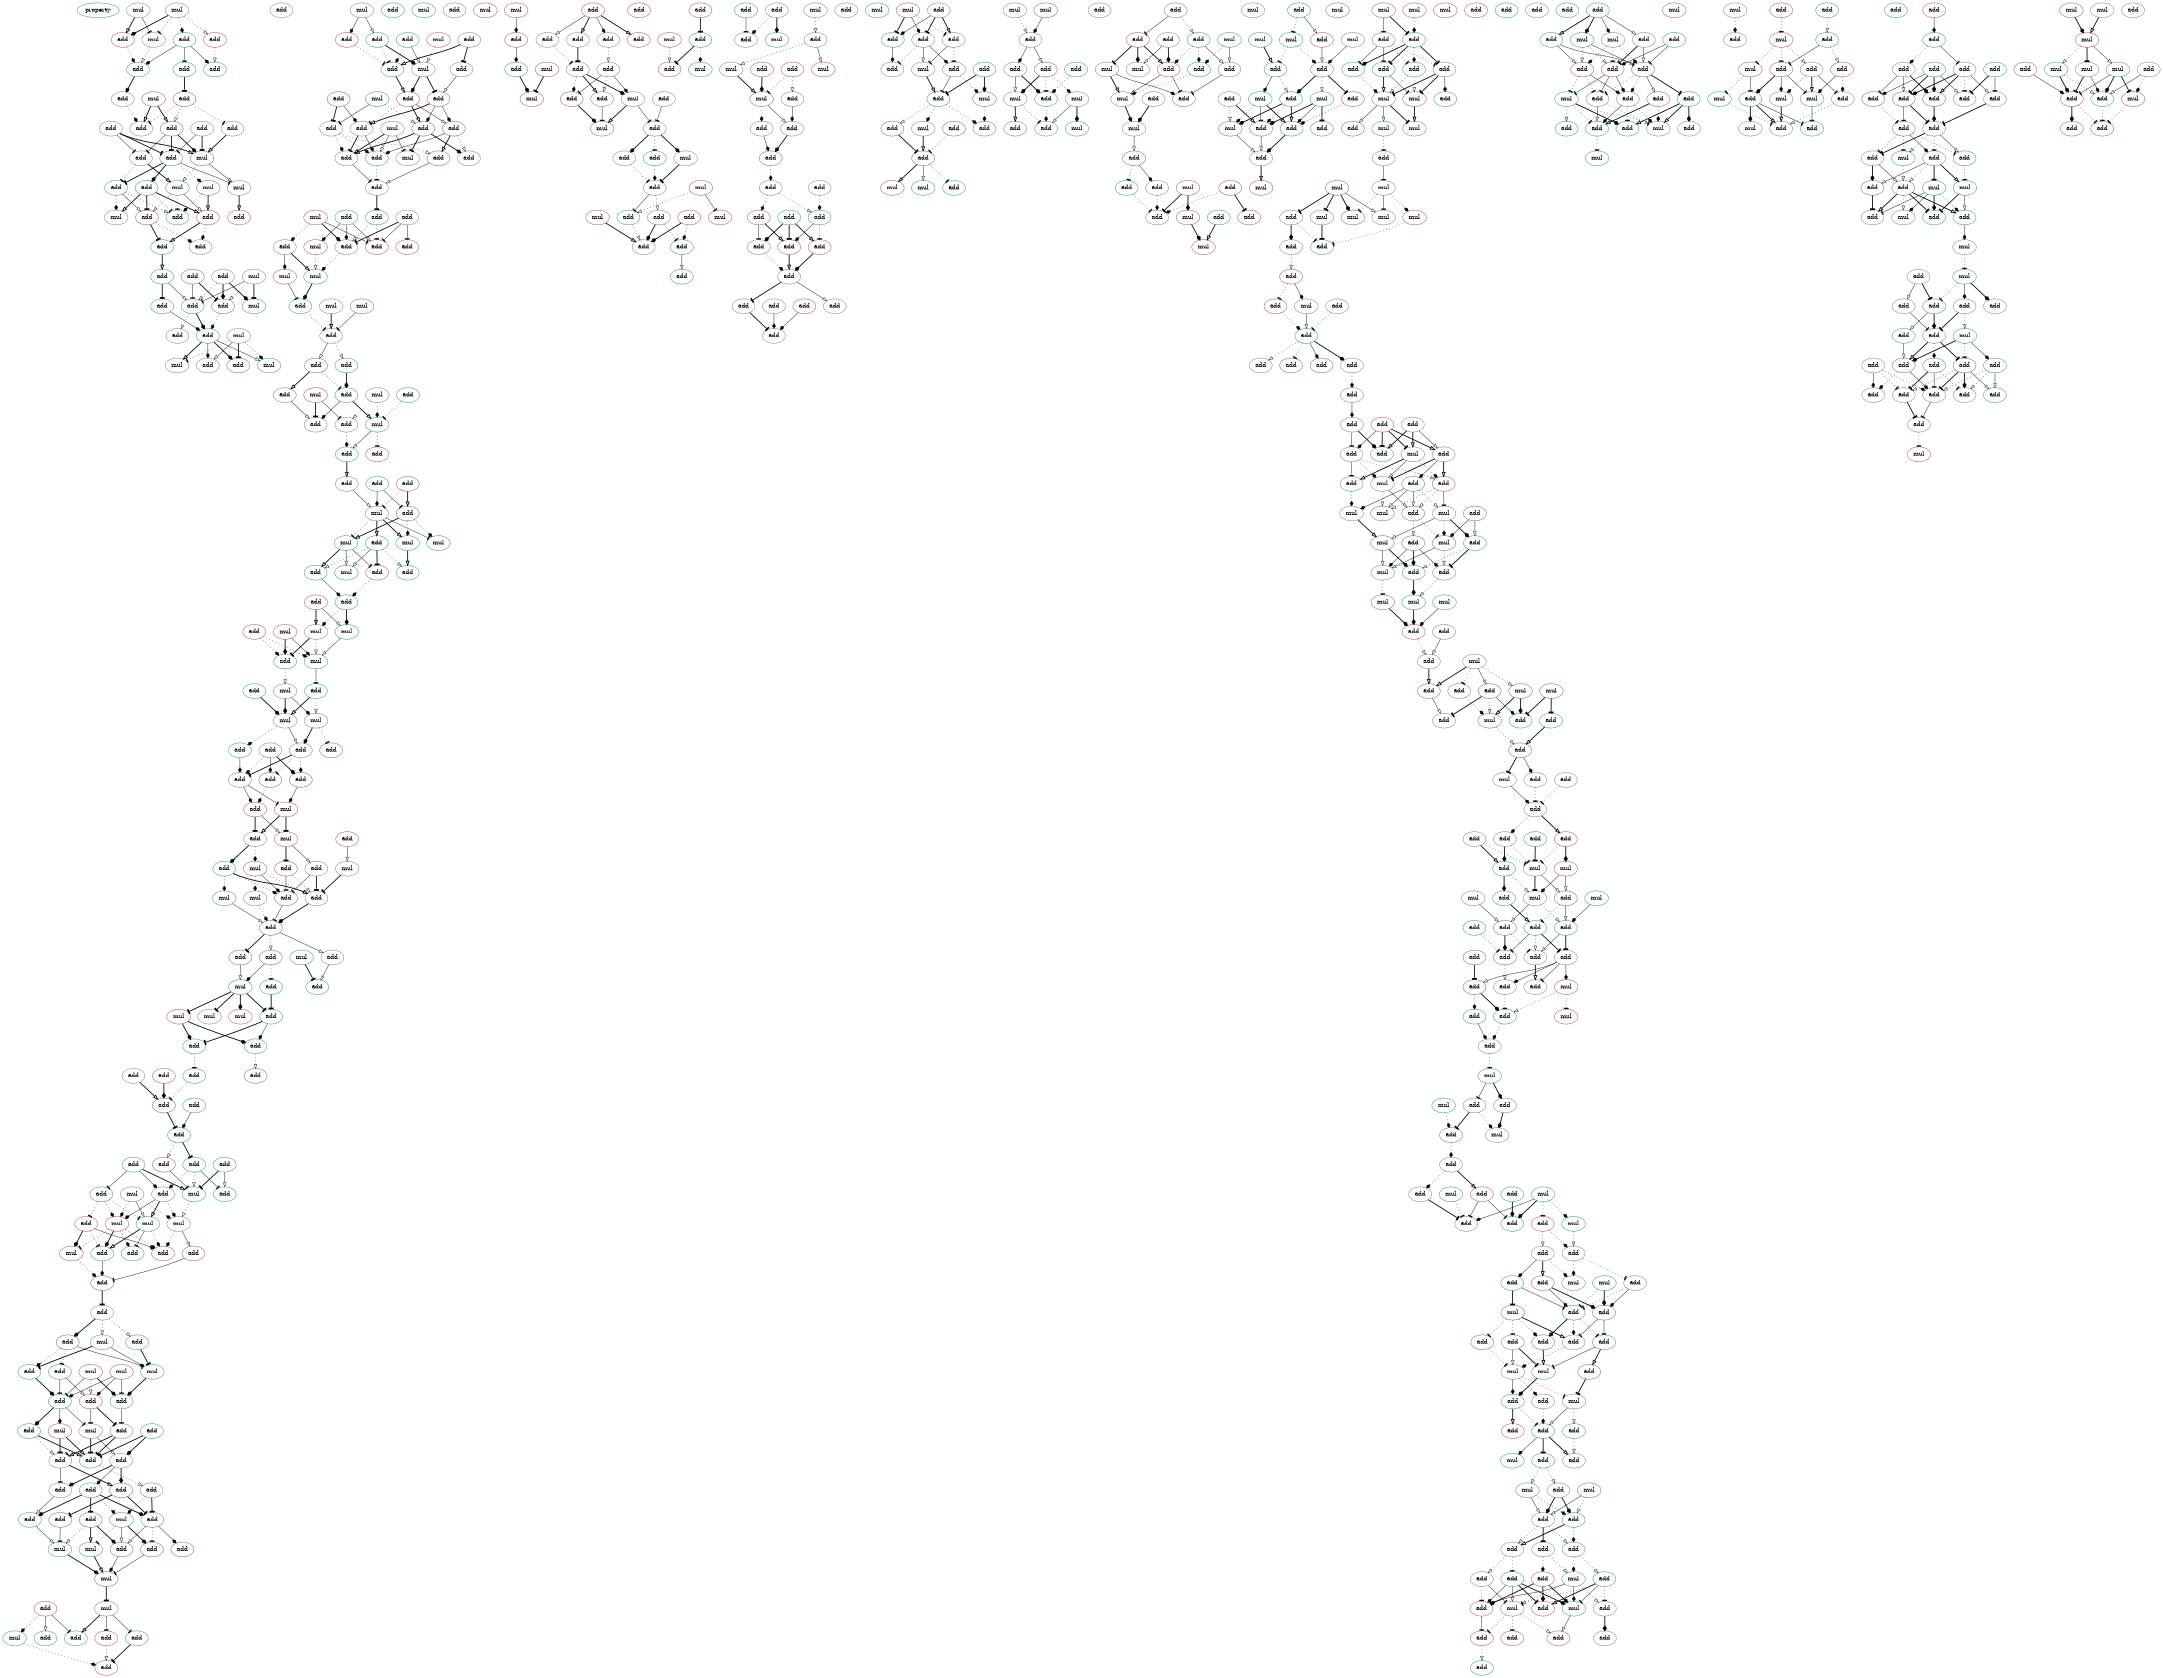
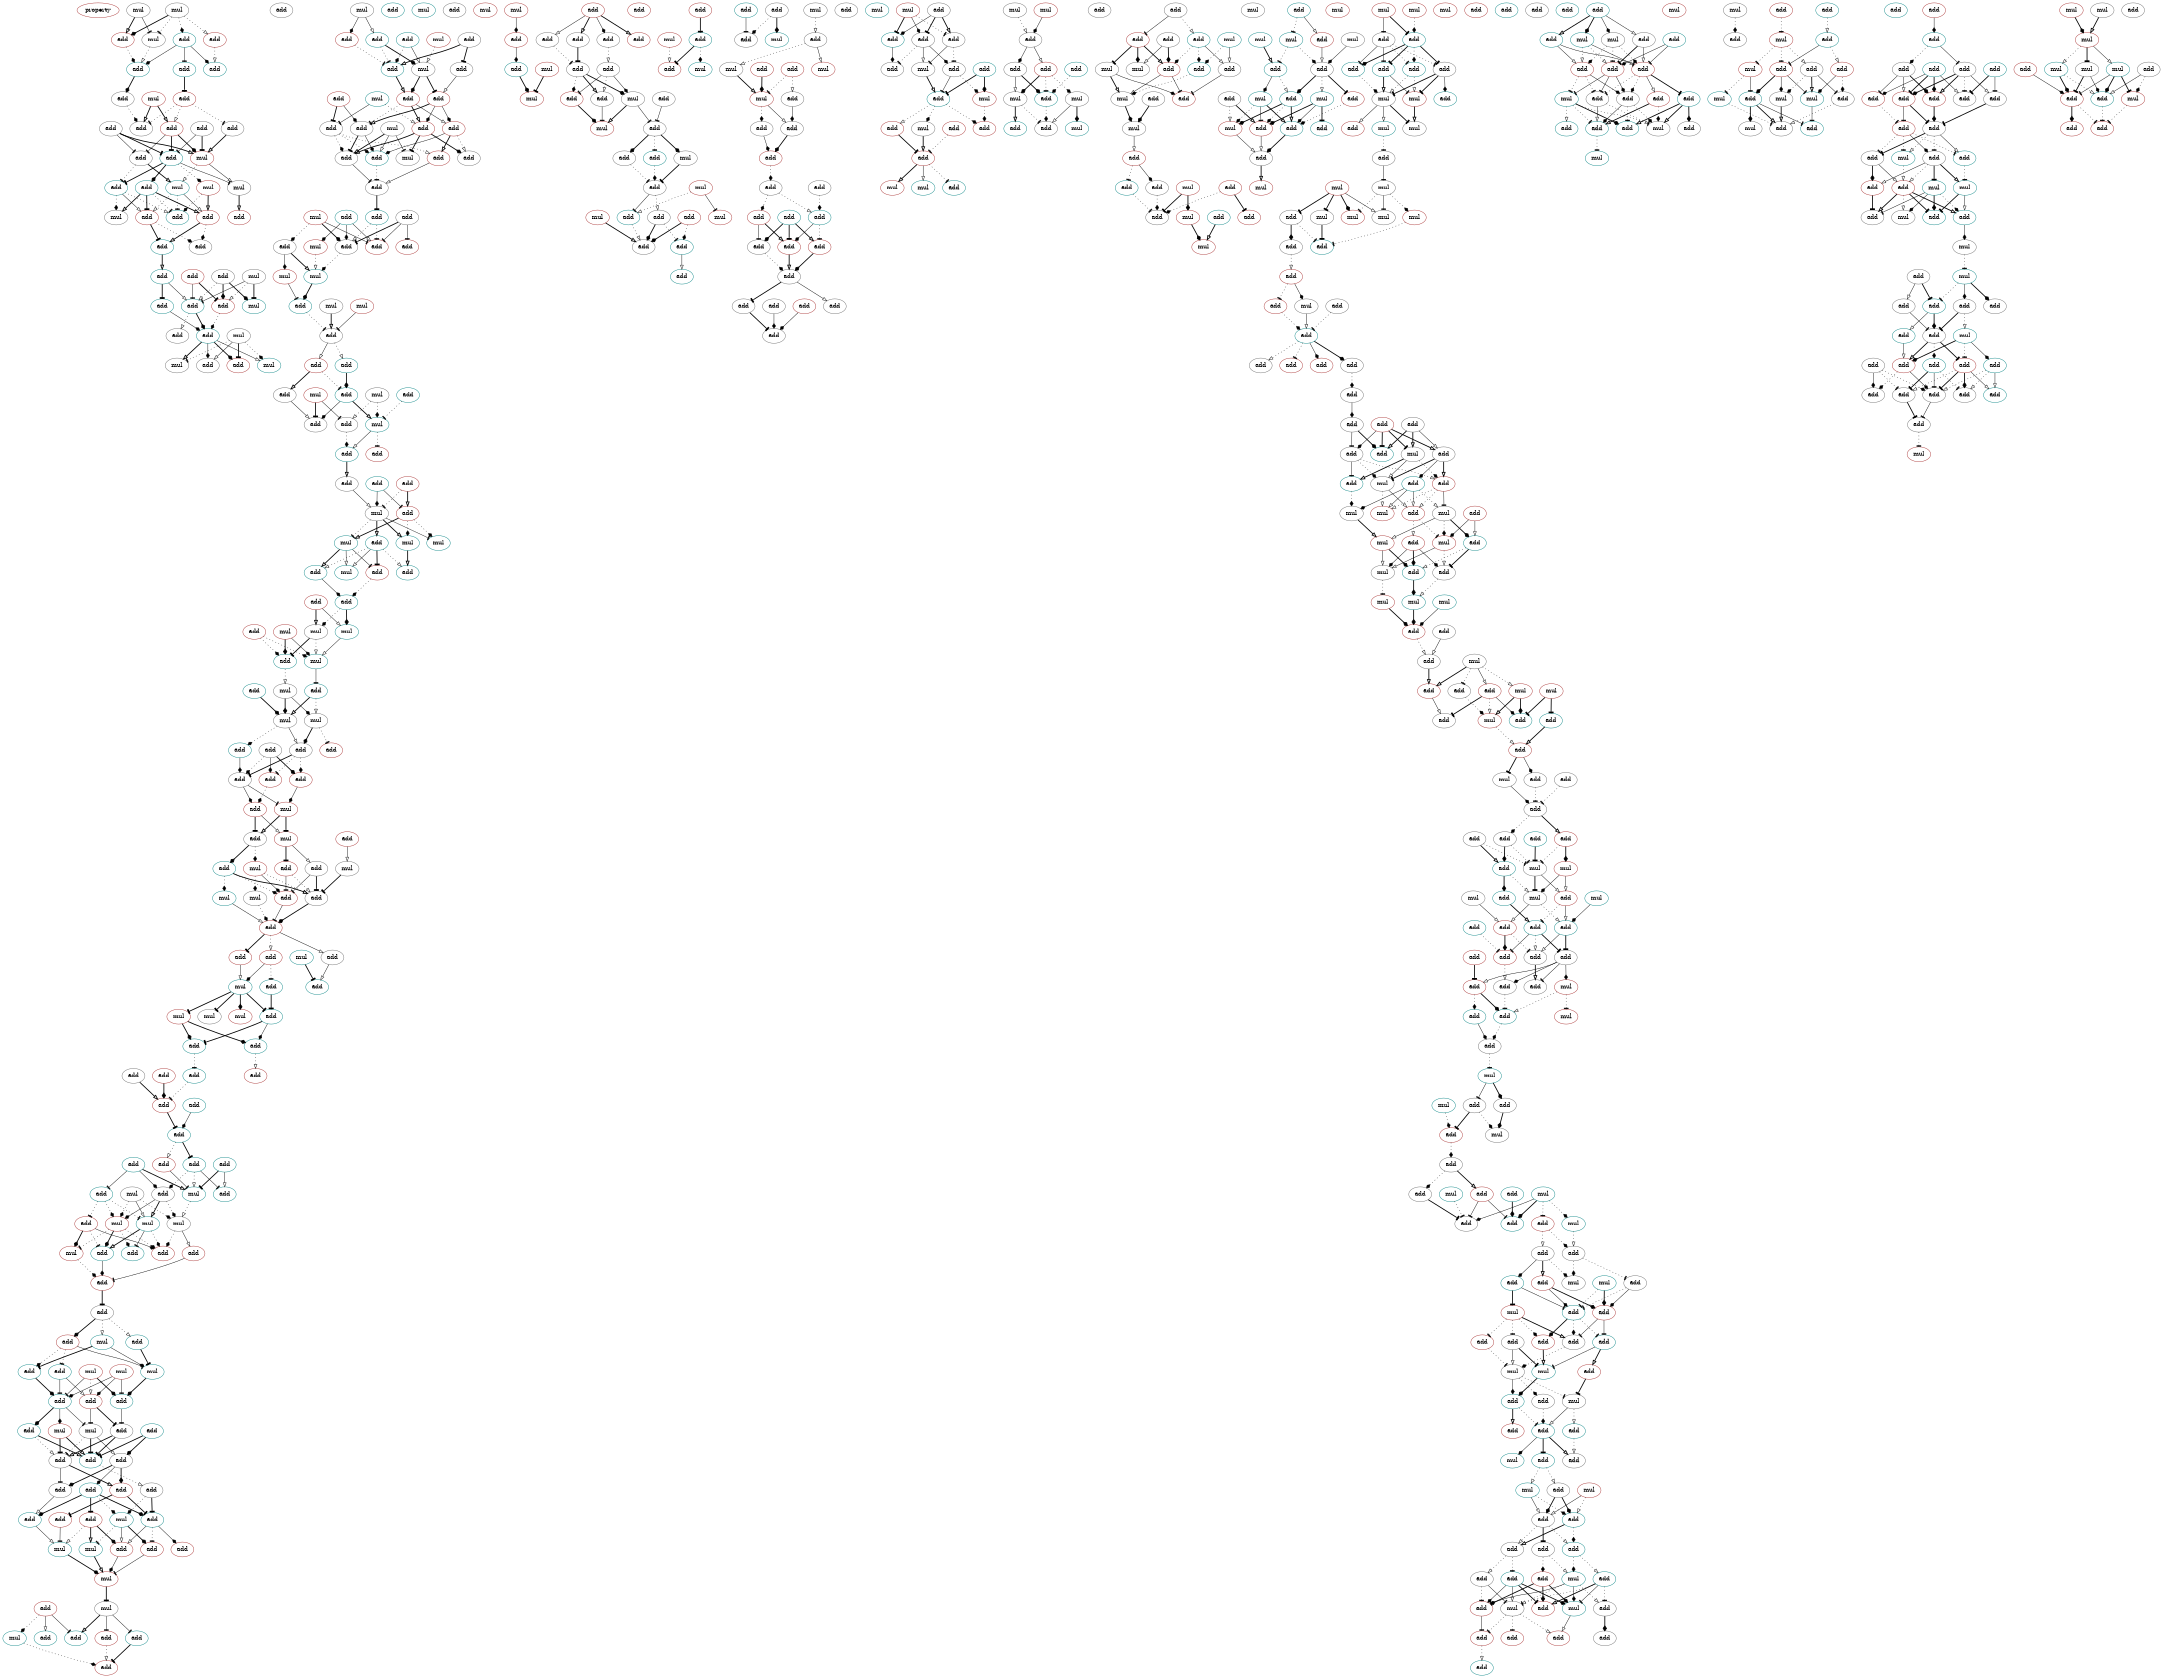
(98, 10) -> (98, 10)
